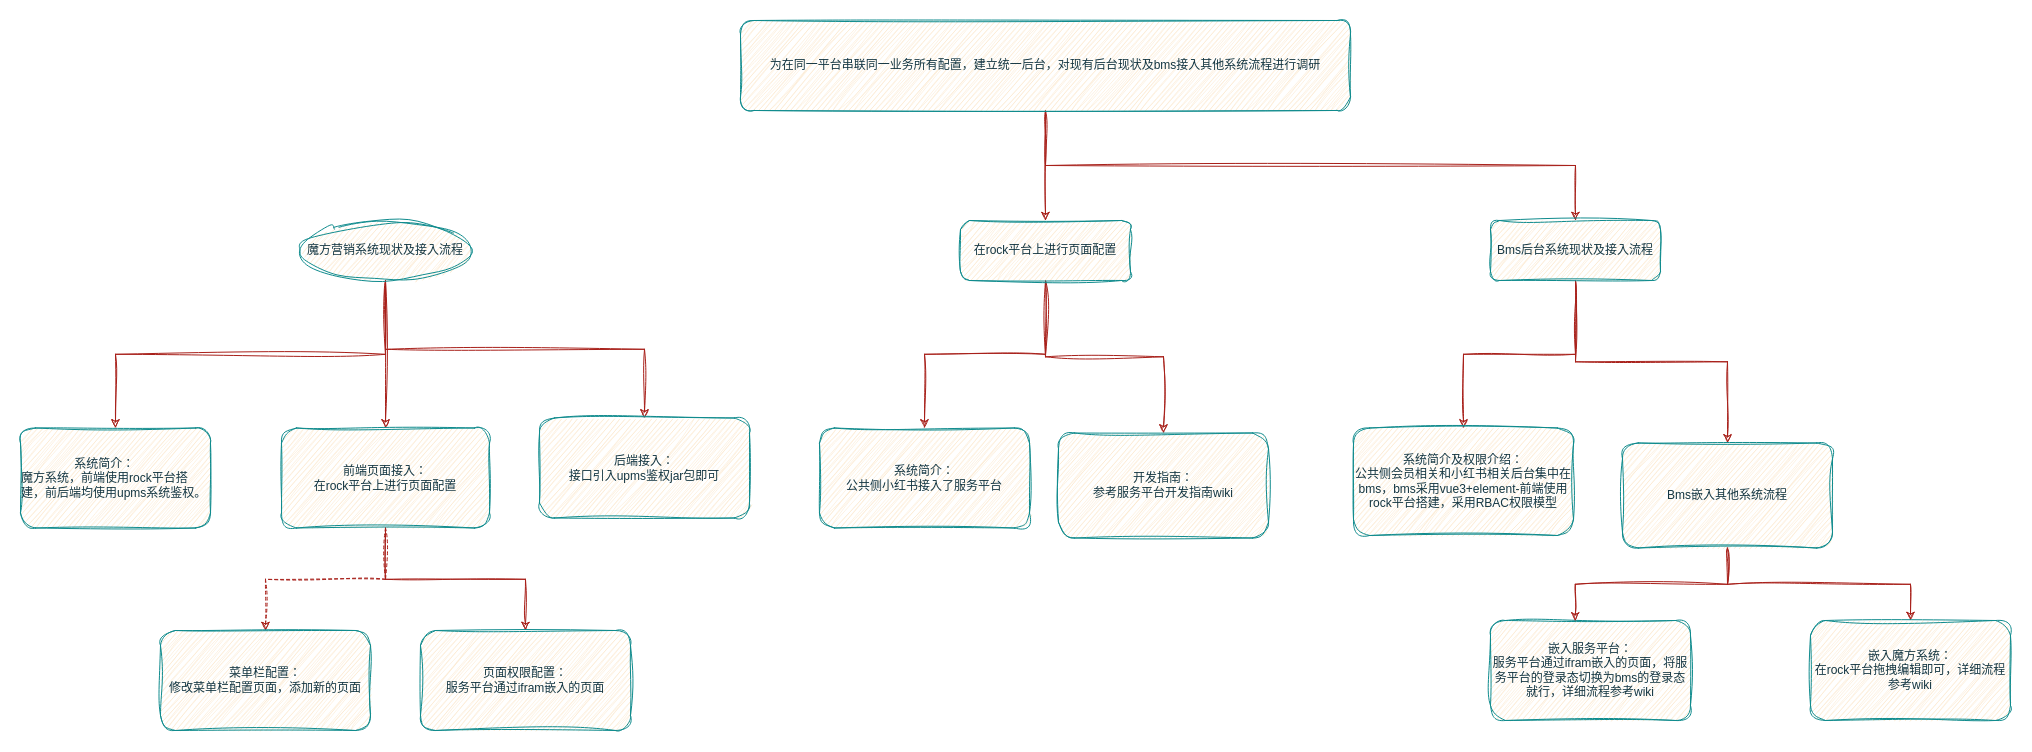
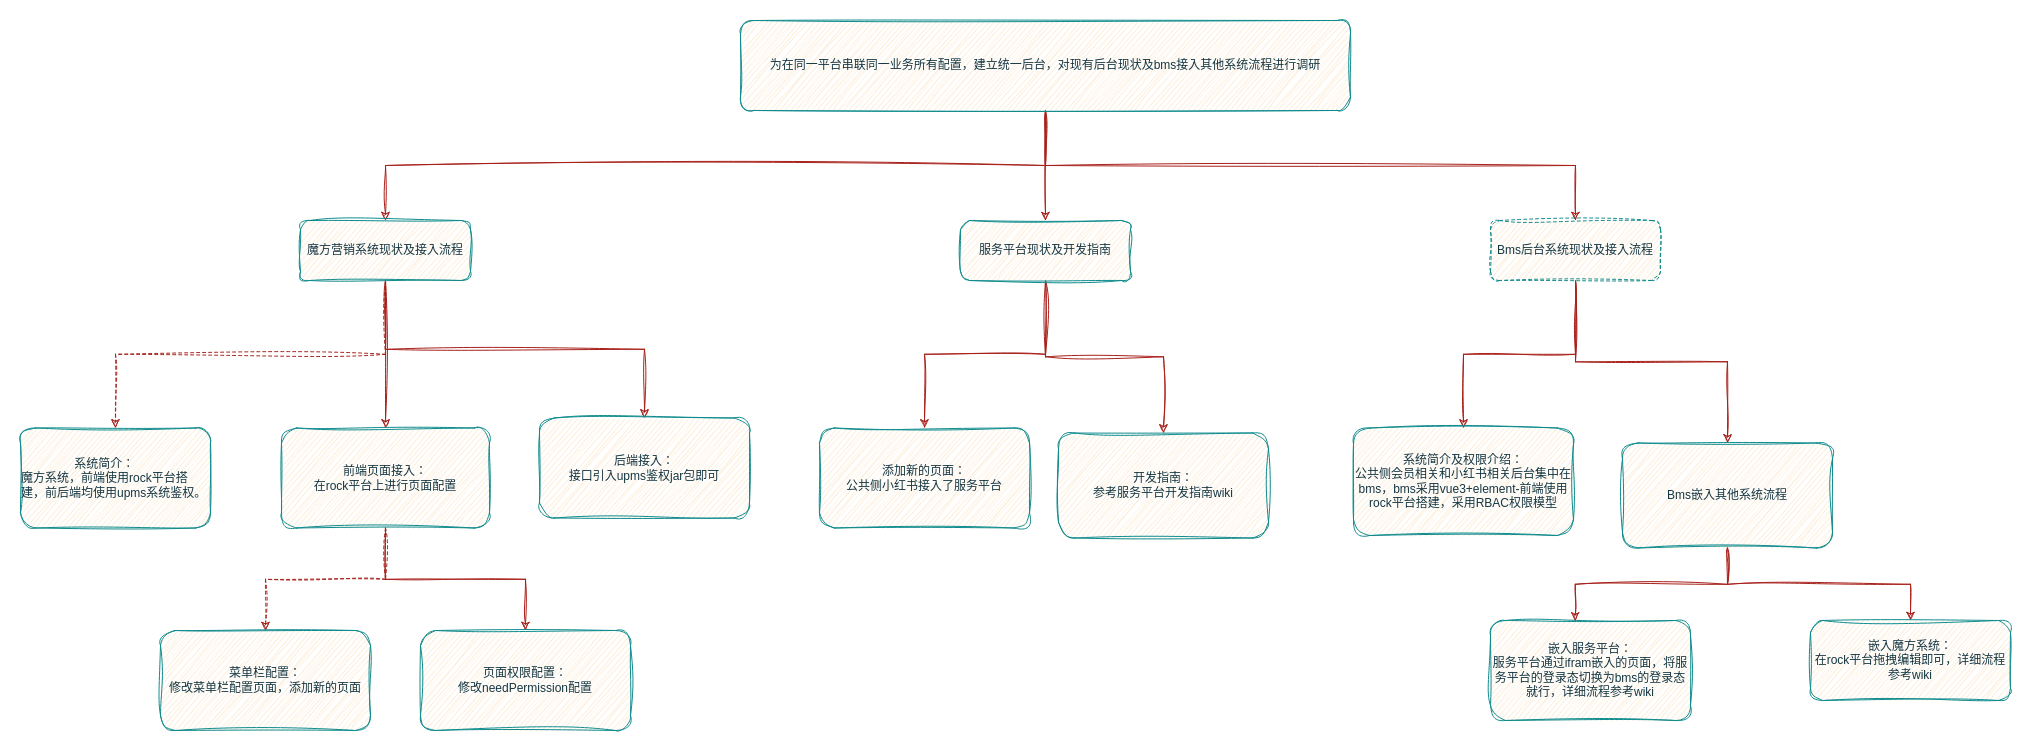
none -> (405, 166)
(386, 251) -> (386, 251)
(1046, 251) -> (1046, 251)
(1576, 251) -> (1576, 251)
(217, 354) -> (217, 354)
(925, 479) -> (925, 479)
(1911, 671) -> (1911, 661)
(526, 681) -> (526, 681)
